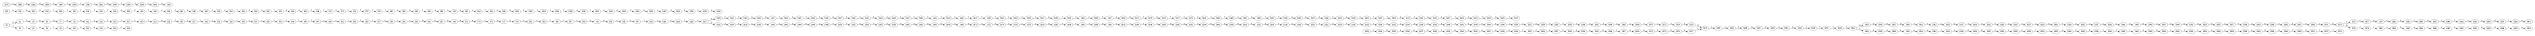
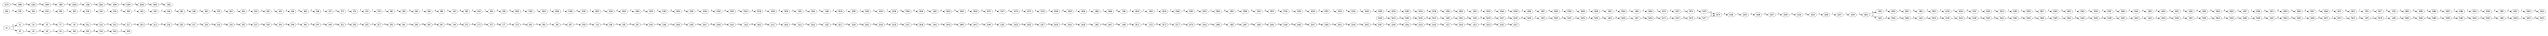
(711, 24) -> (725, 11)
(2346, 26) -> (2359, 18)
